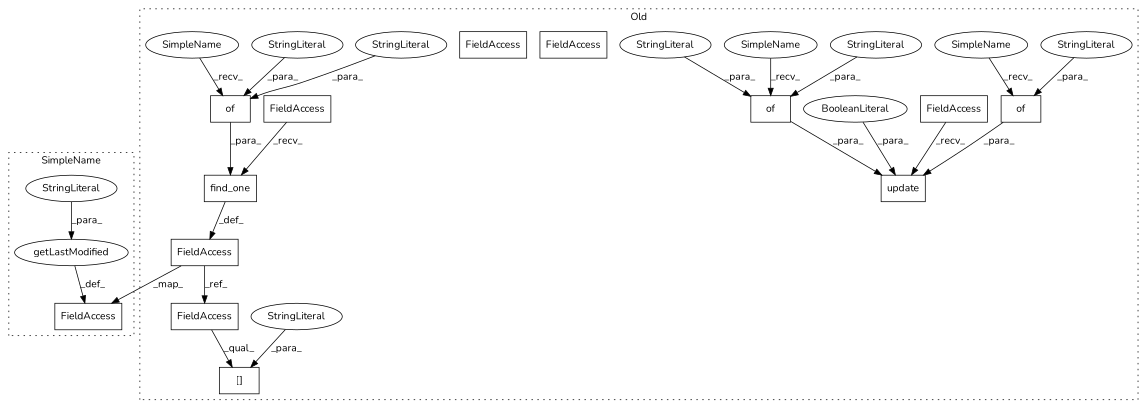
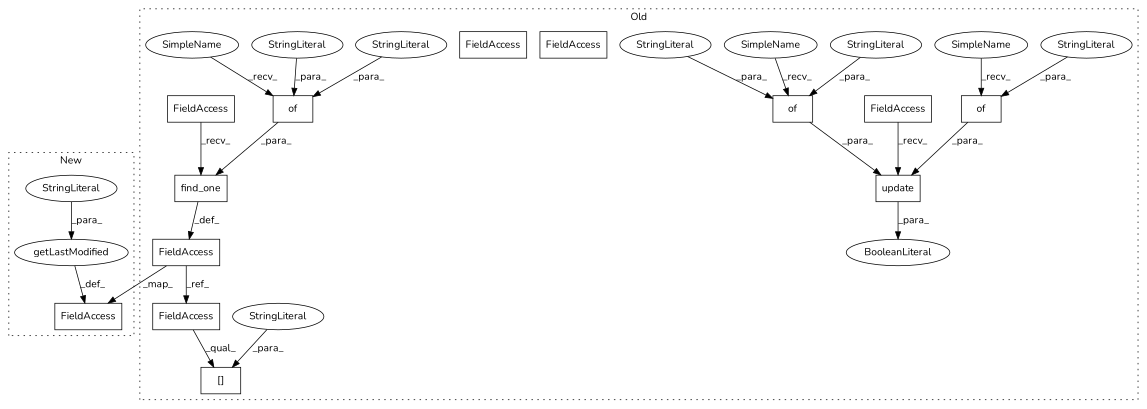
(877, 145) -> (898, 217)
(71, 161) -> (71, 161)
